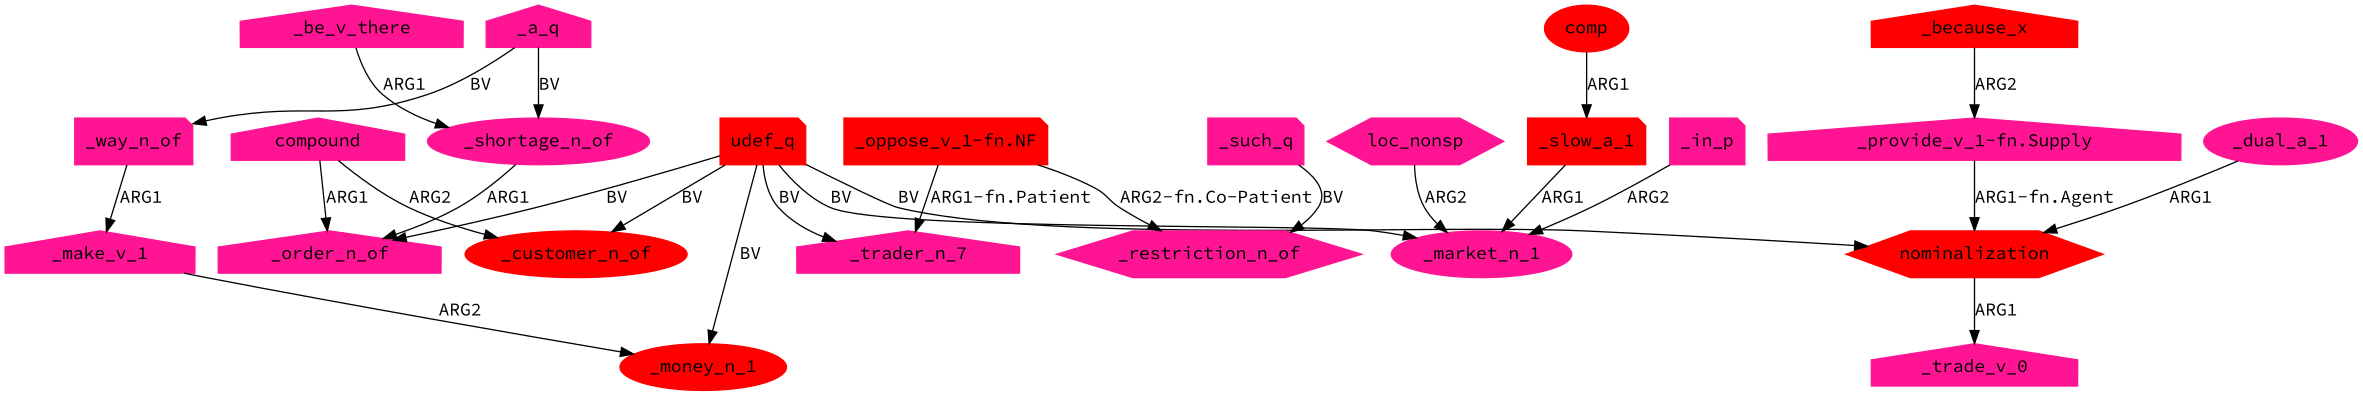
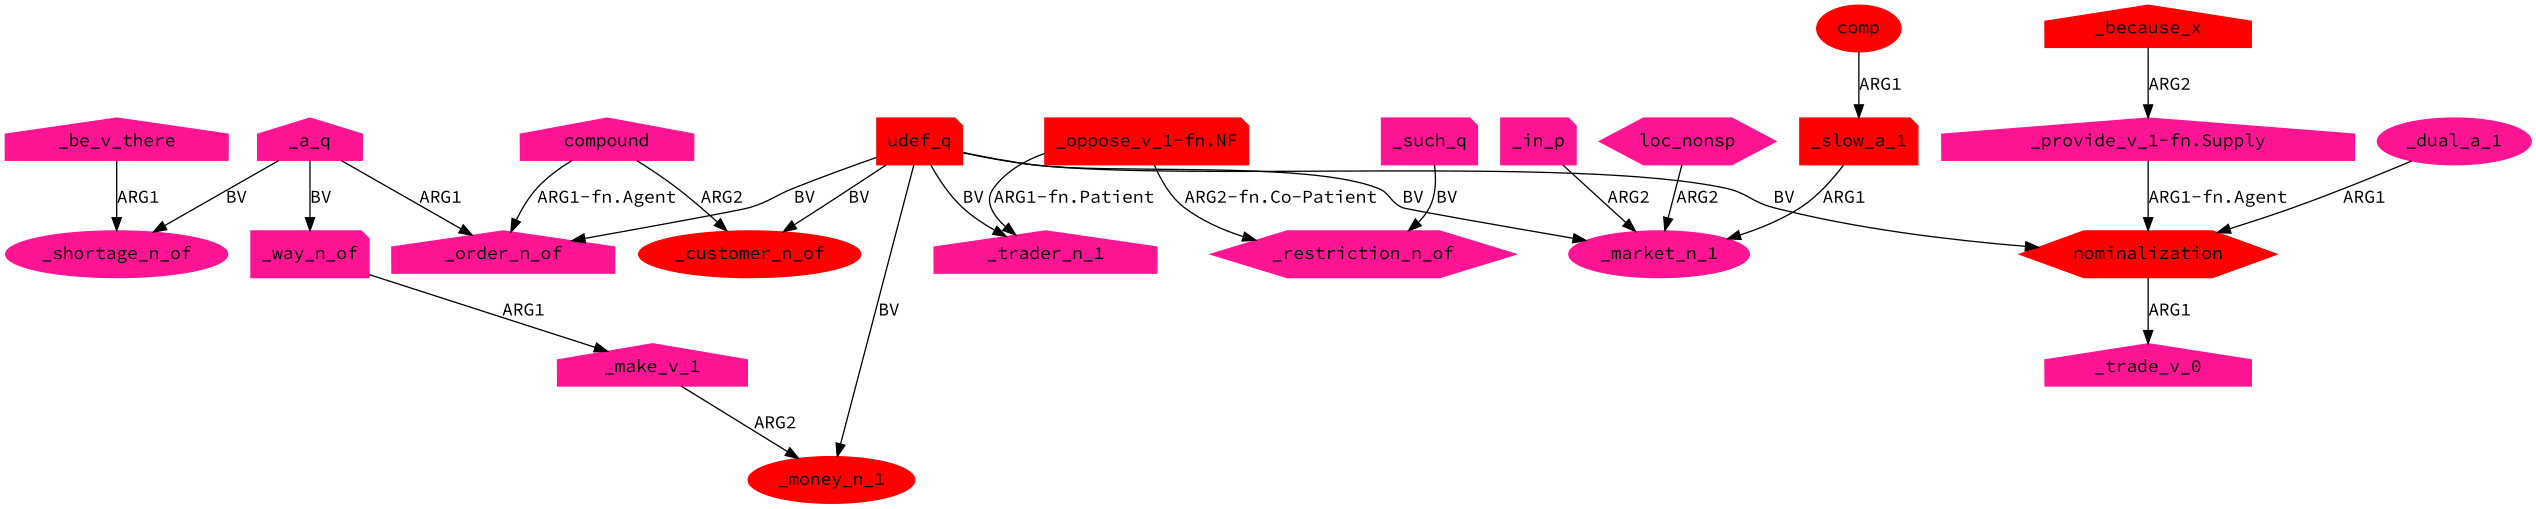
(348, 198) -> (607, 198)
(460, 206) -> (401, 195)
(908, 254) -> (1046, 254)
